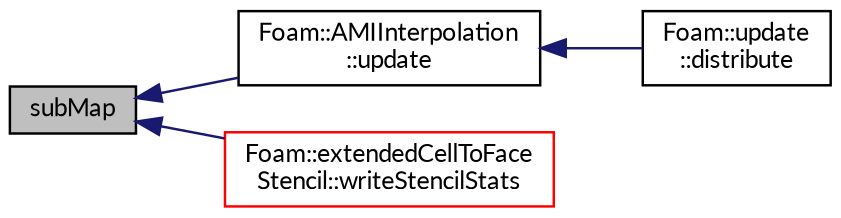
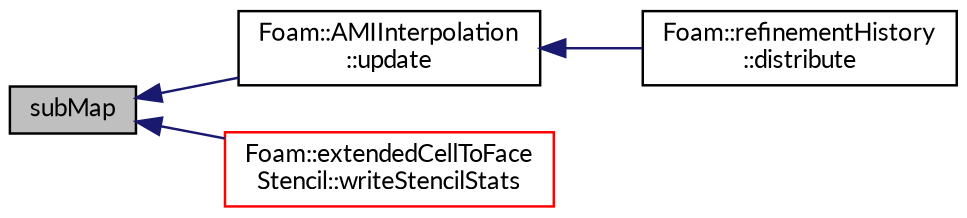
(737, 48) -> (800, 48)
